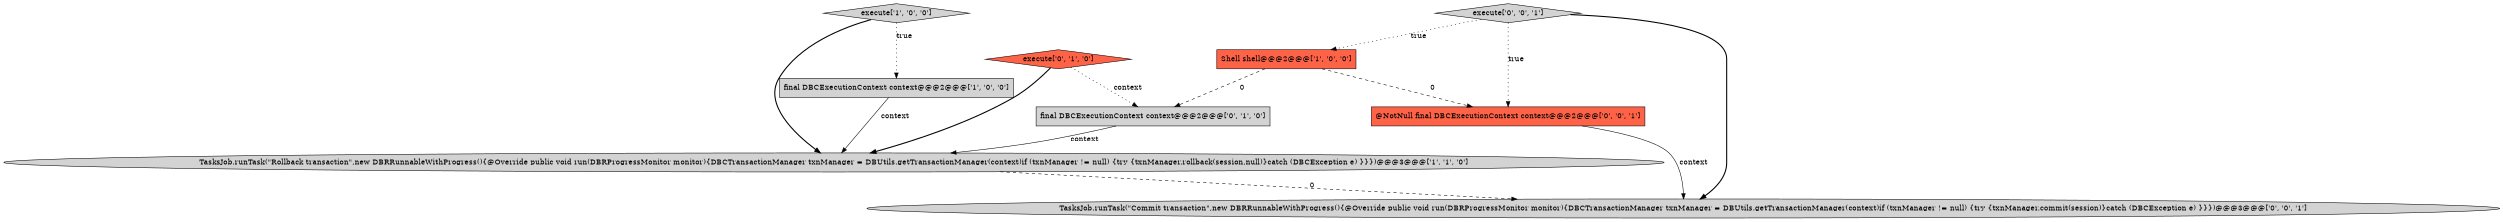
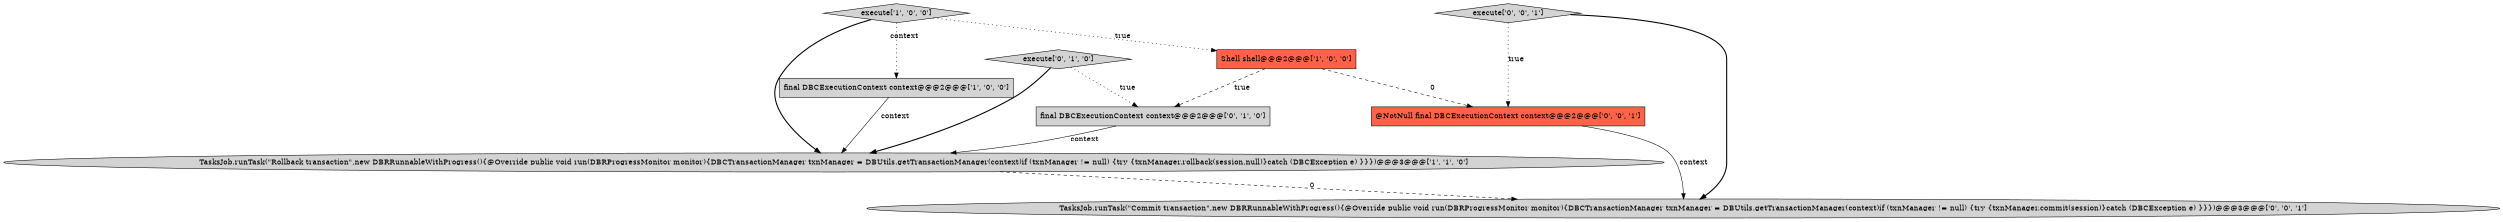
(1409, 34) -> (1072, 34)
(905, 36) -> (905, 36)
(1058, 59) -> (1058, 59)
(1128, 88) -> (1128, 88)
(1242, 88) -> (1242, 88)
